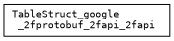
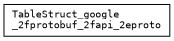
(87, 20) -> (87, 20)
